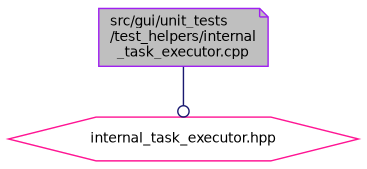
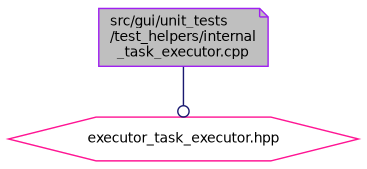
(183, 139) -> (183, 139)
